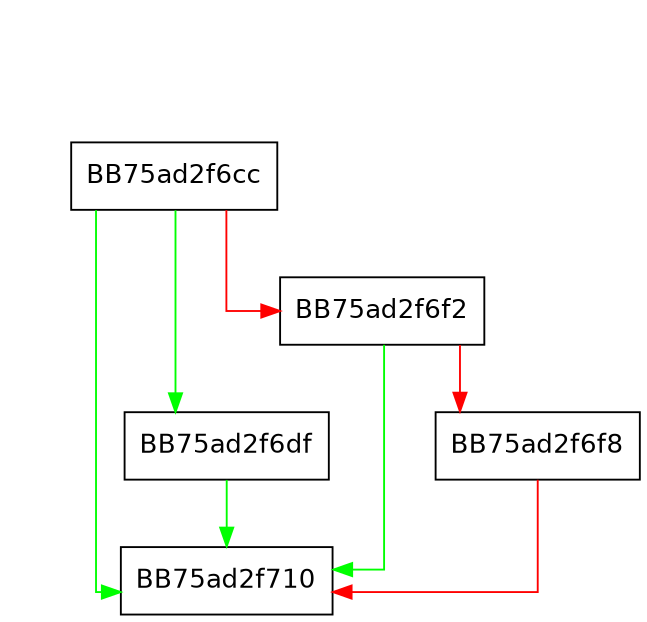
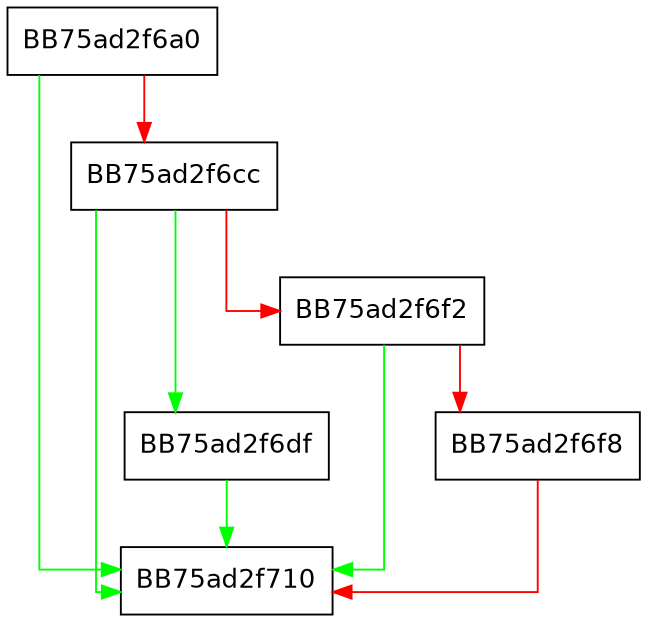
none -> (112, 41)
